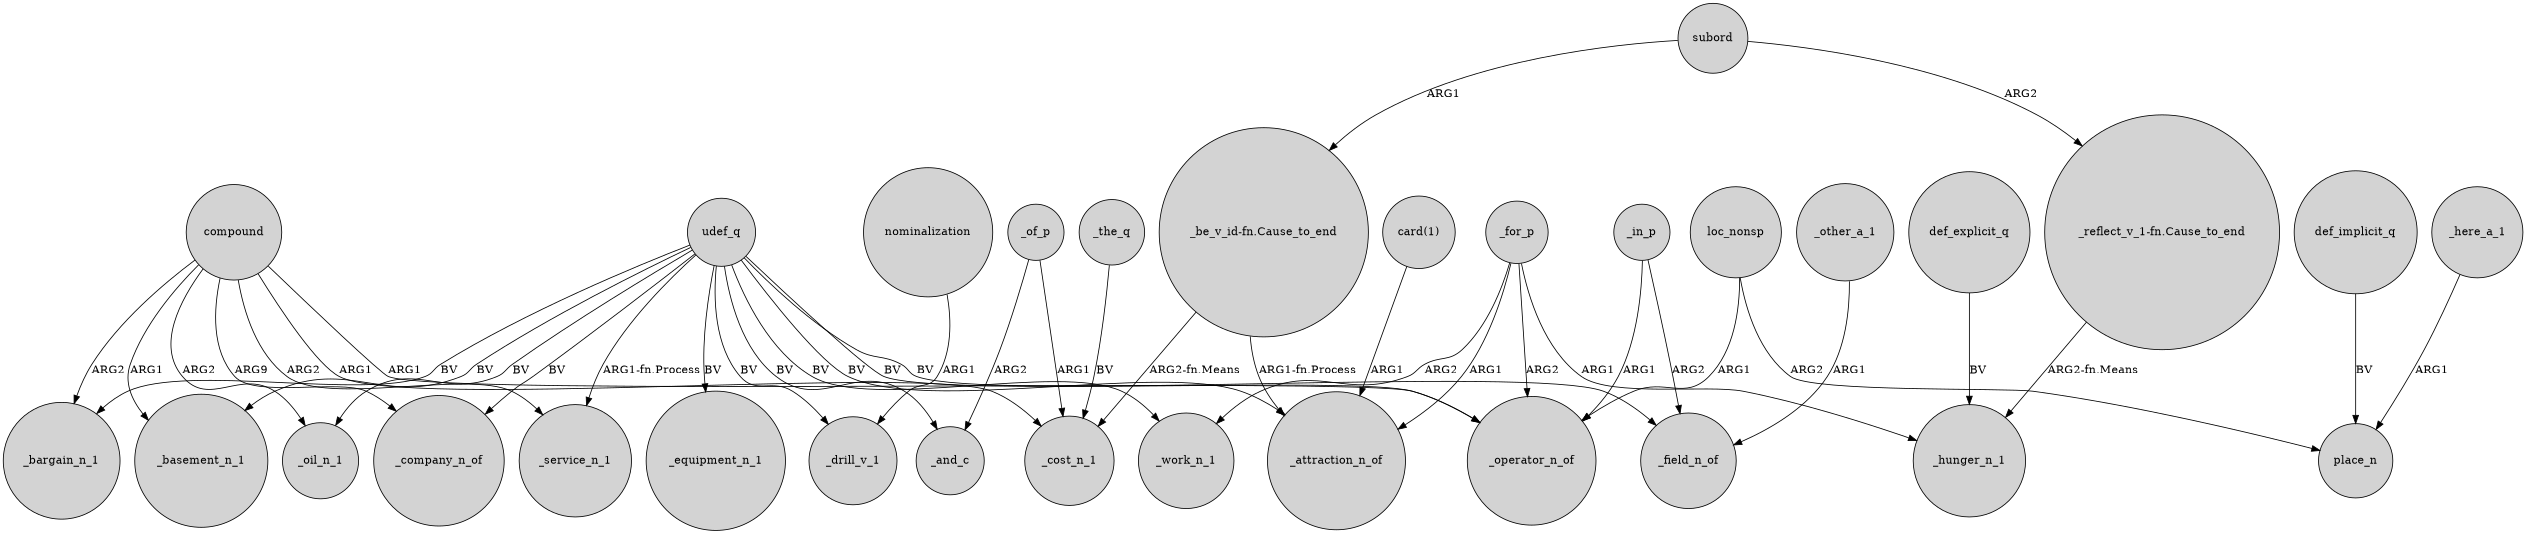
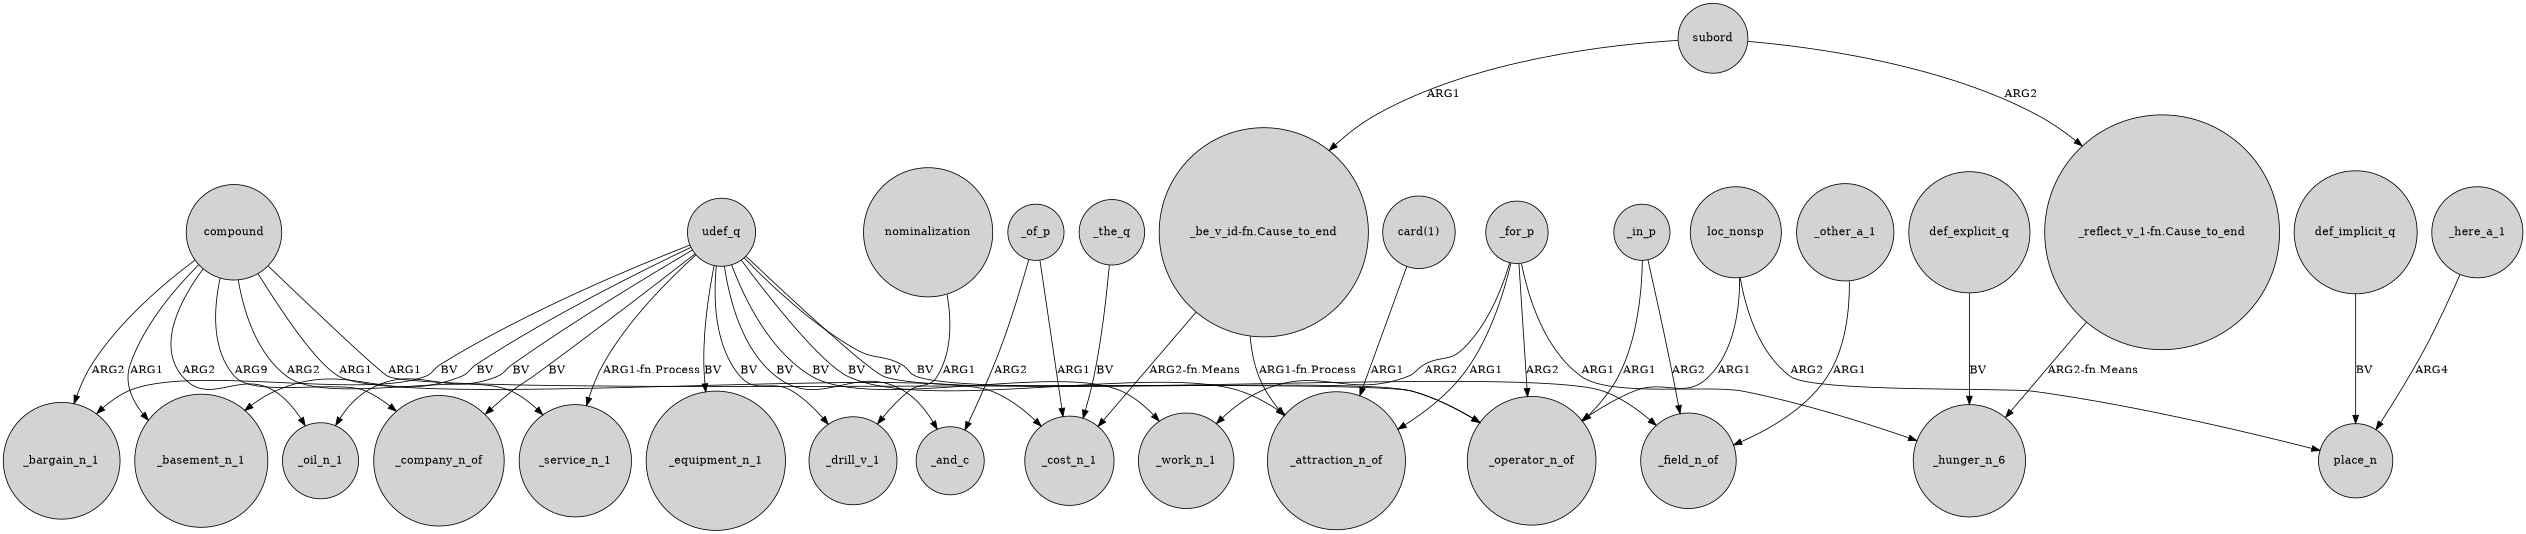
(2432, 370) -> (2432, 370)
(1969, 461) -> (1969, 461)
